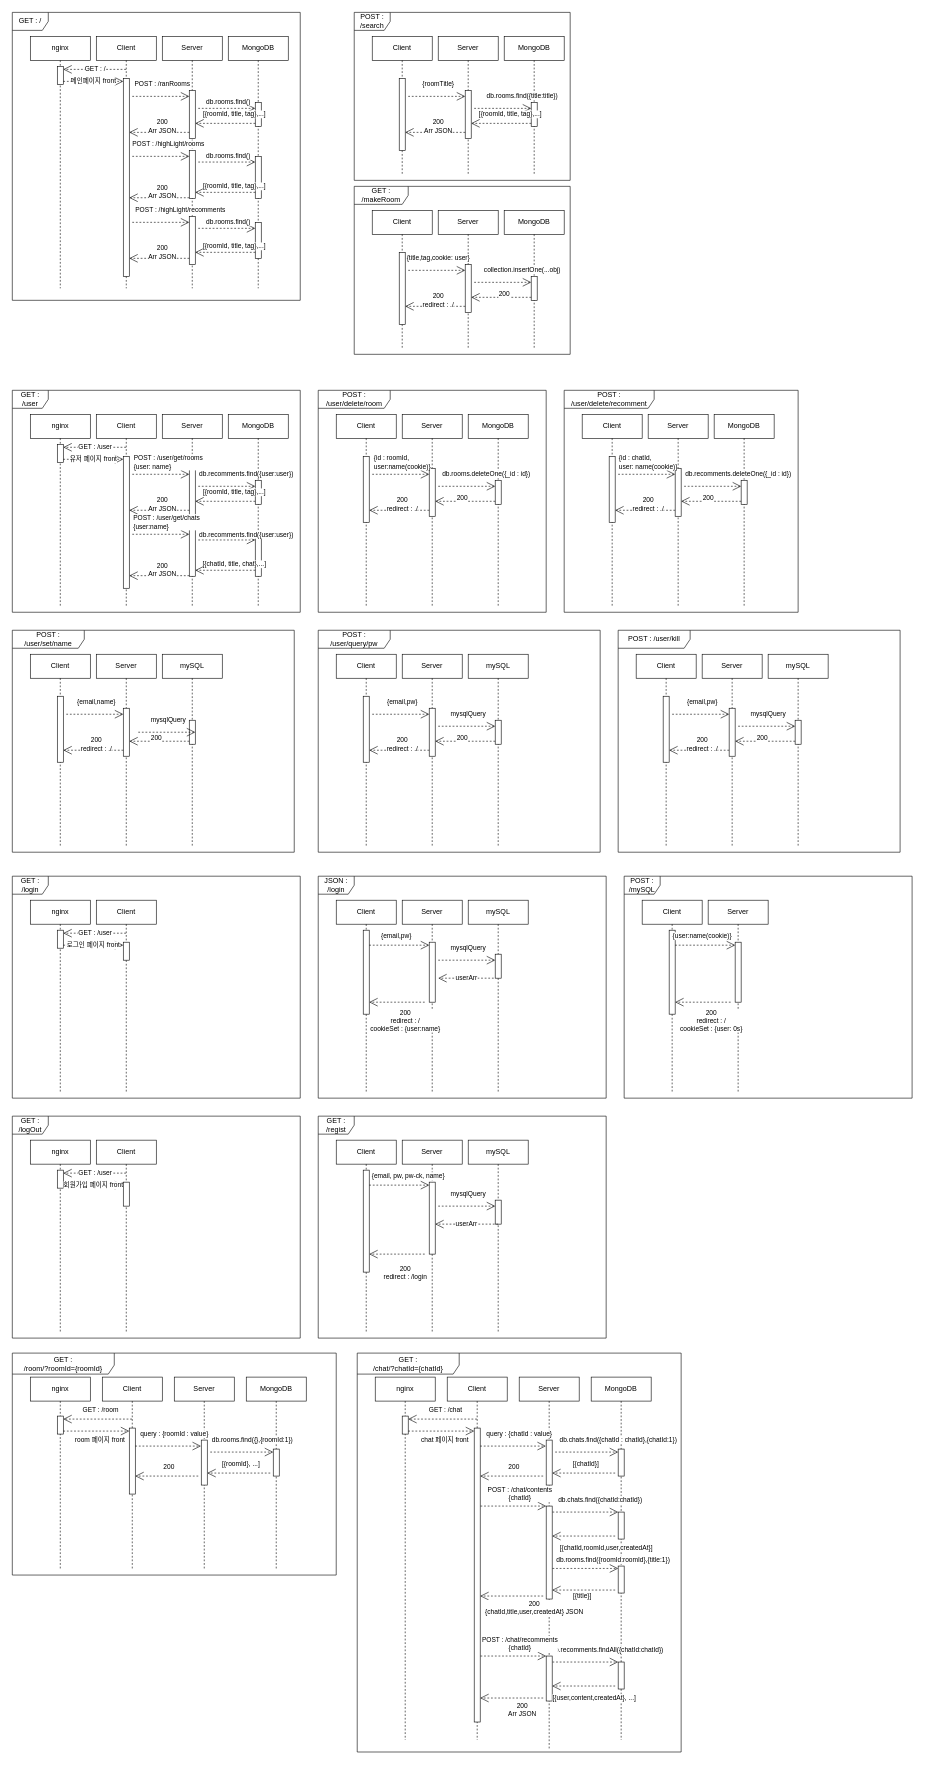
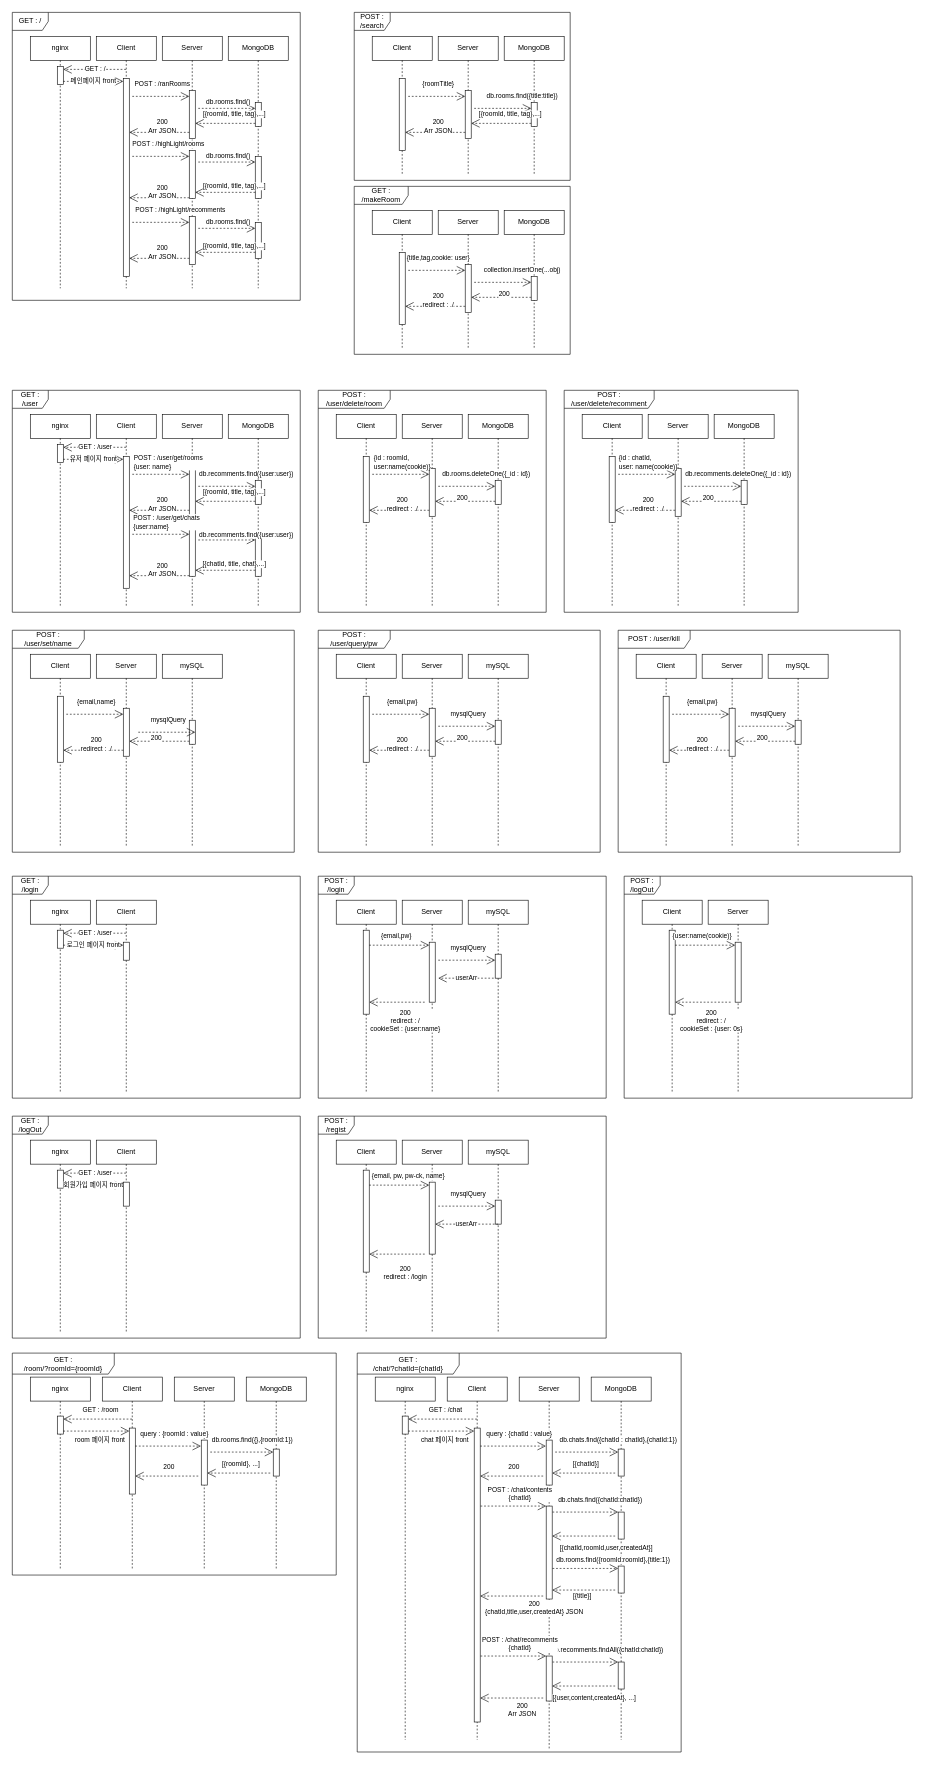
(336, 885) -> (336, 885)
(642, 885) -> (642, 885)
(336, 1125) -> (336, 1125)
